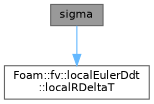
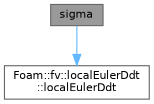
(77, 82) -> (77, 82)
